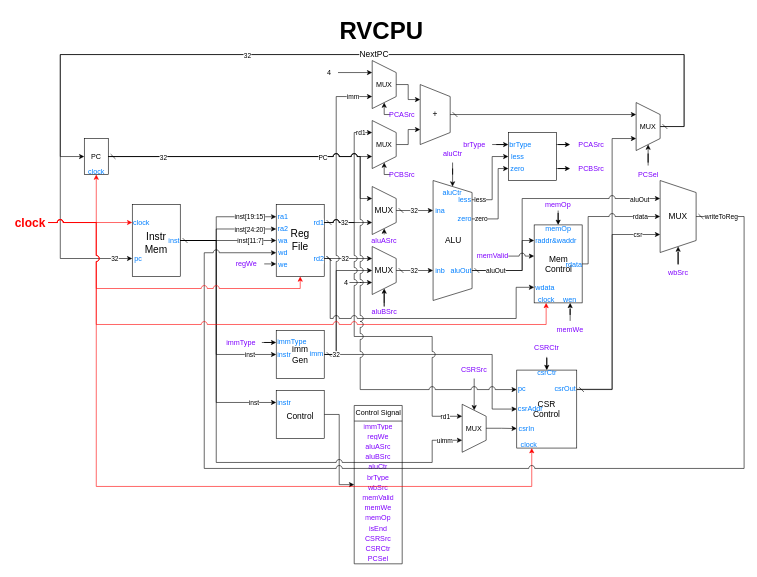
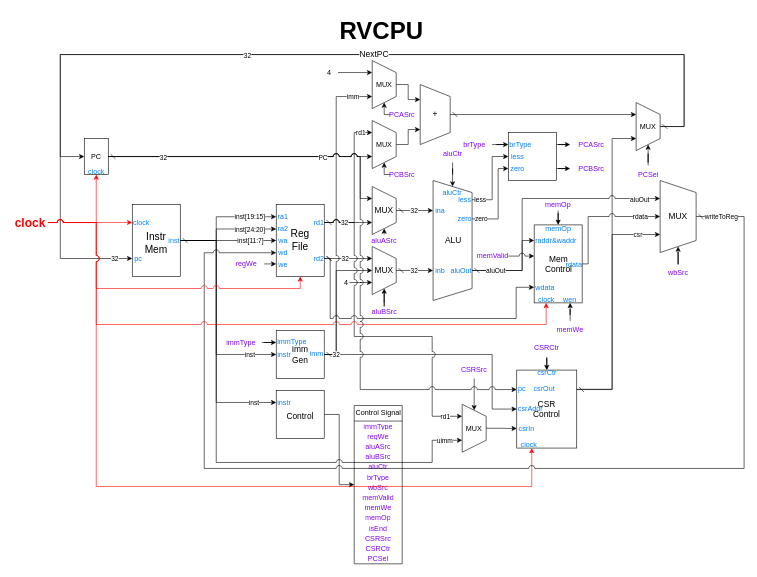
(565, 389) -> (544, 389)
